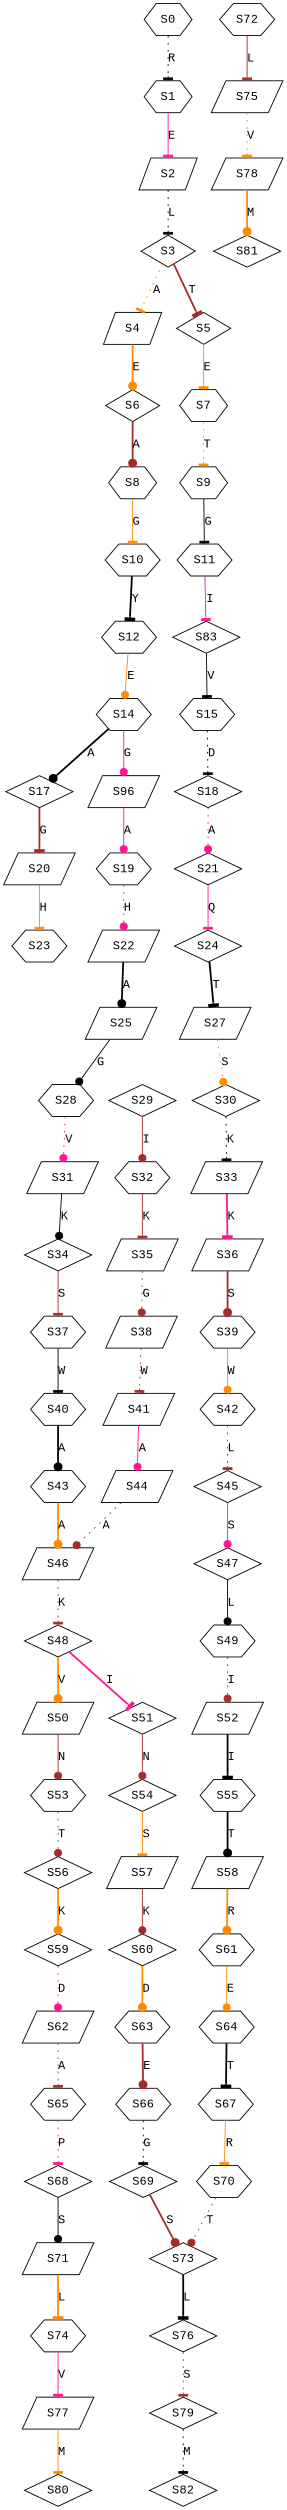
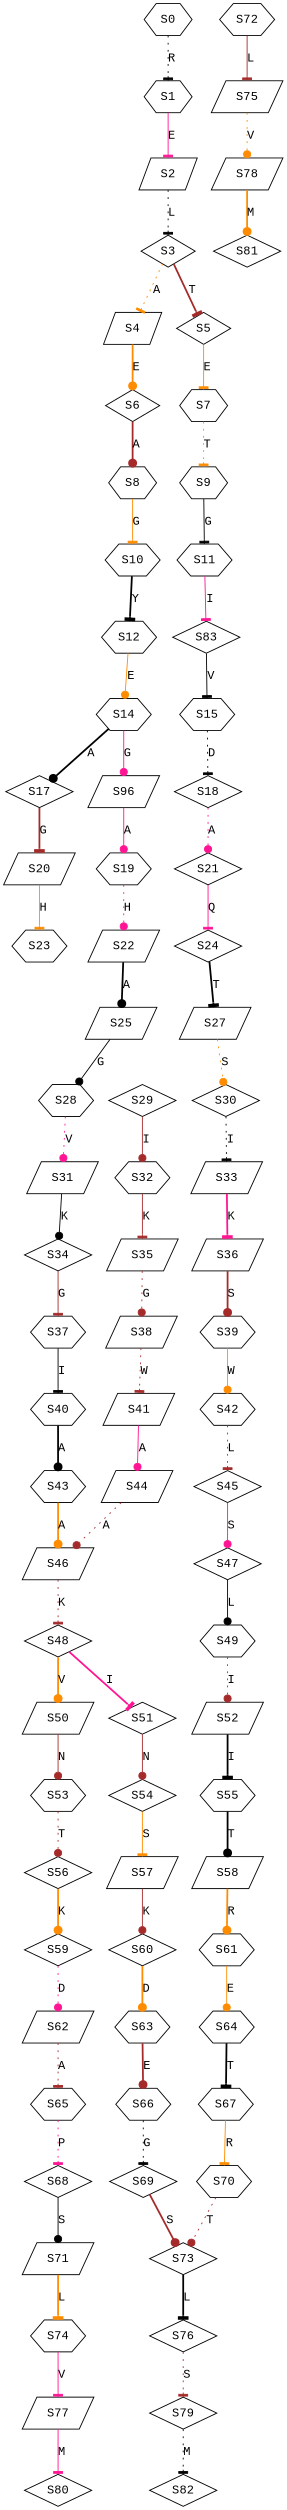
(247, 133) -> (247, 133)
(231, 1139) -> (231, 1139)
(62, 1294) -> (62, 1294)
(62, 1371) -> (62, 1371)
(58, 2449) -> (58, 2449)
